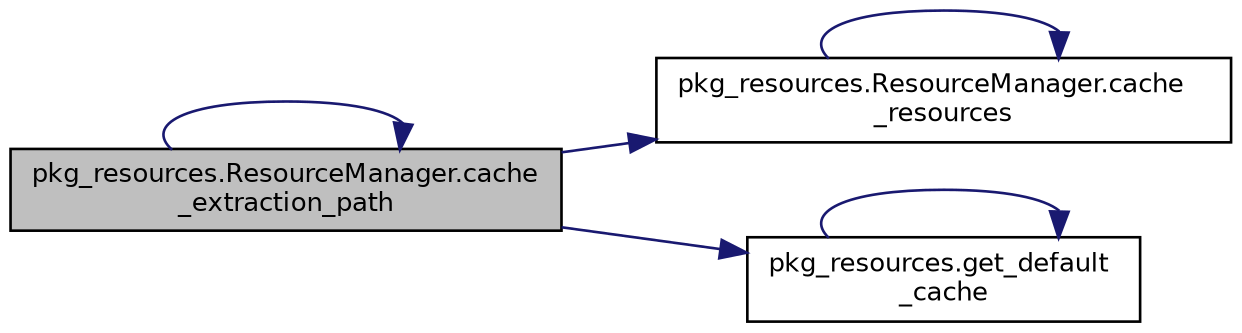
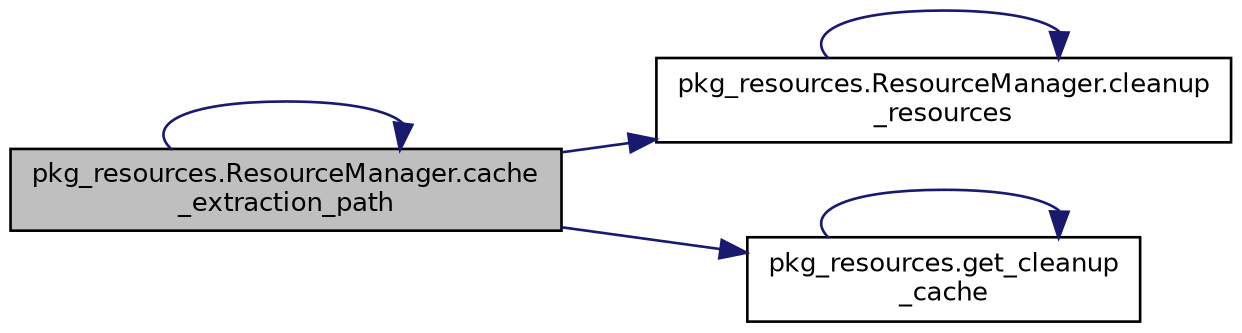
(944, 100) -> (944, 100)
(944, 279) -> (944, 279)
